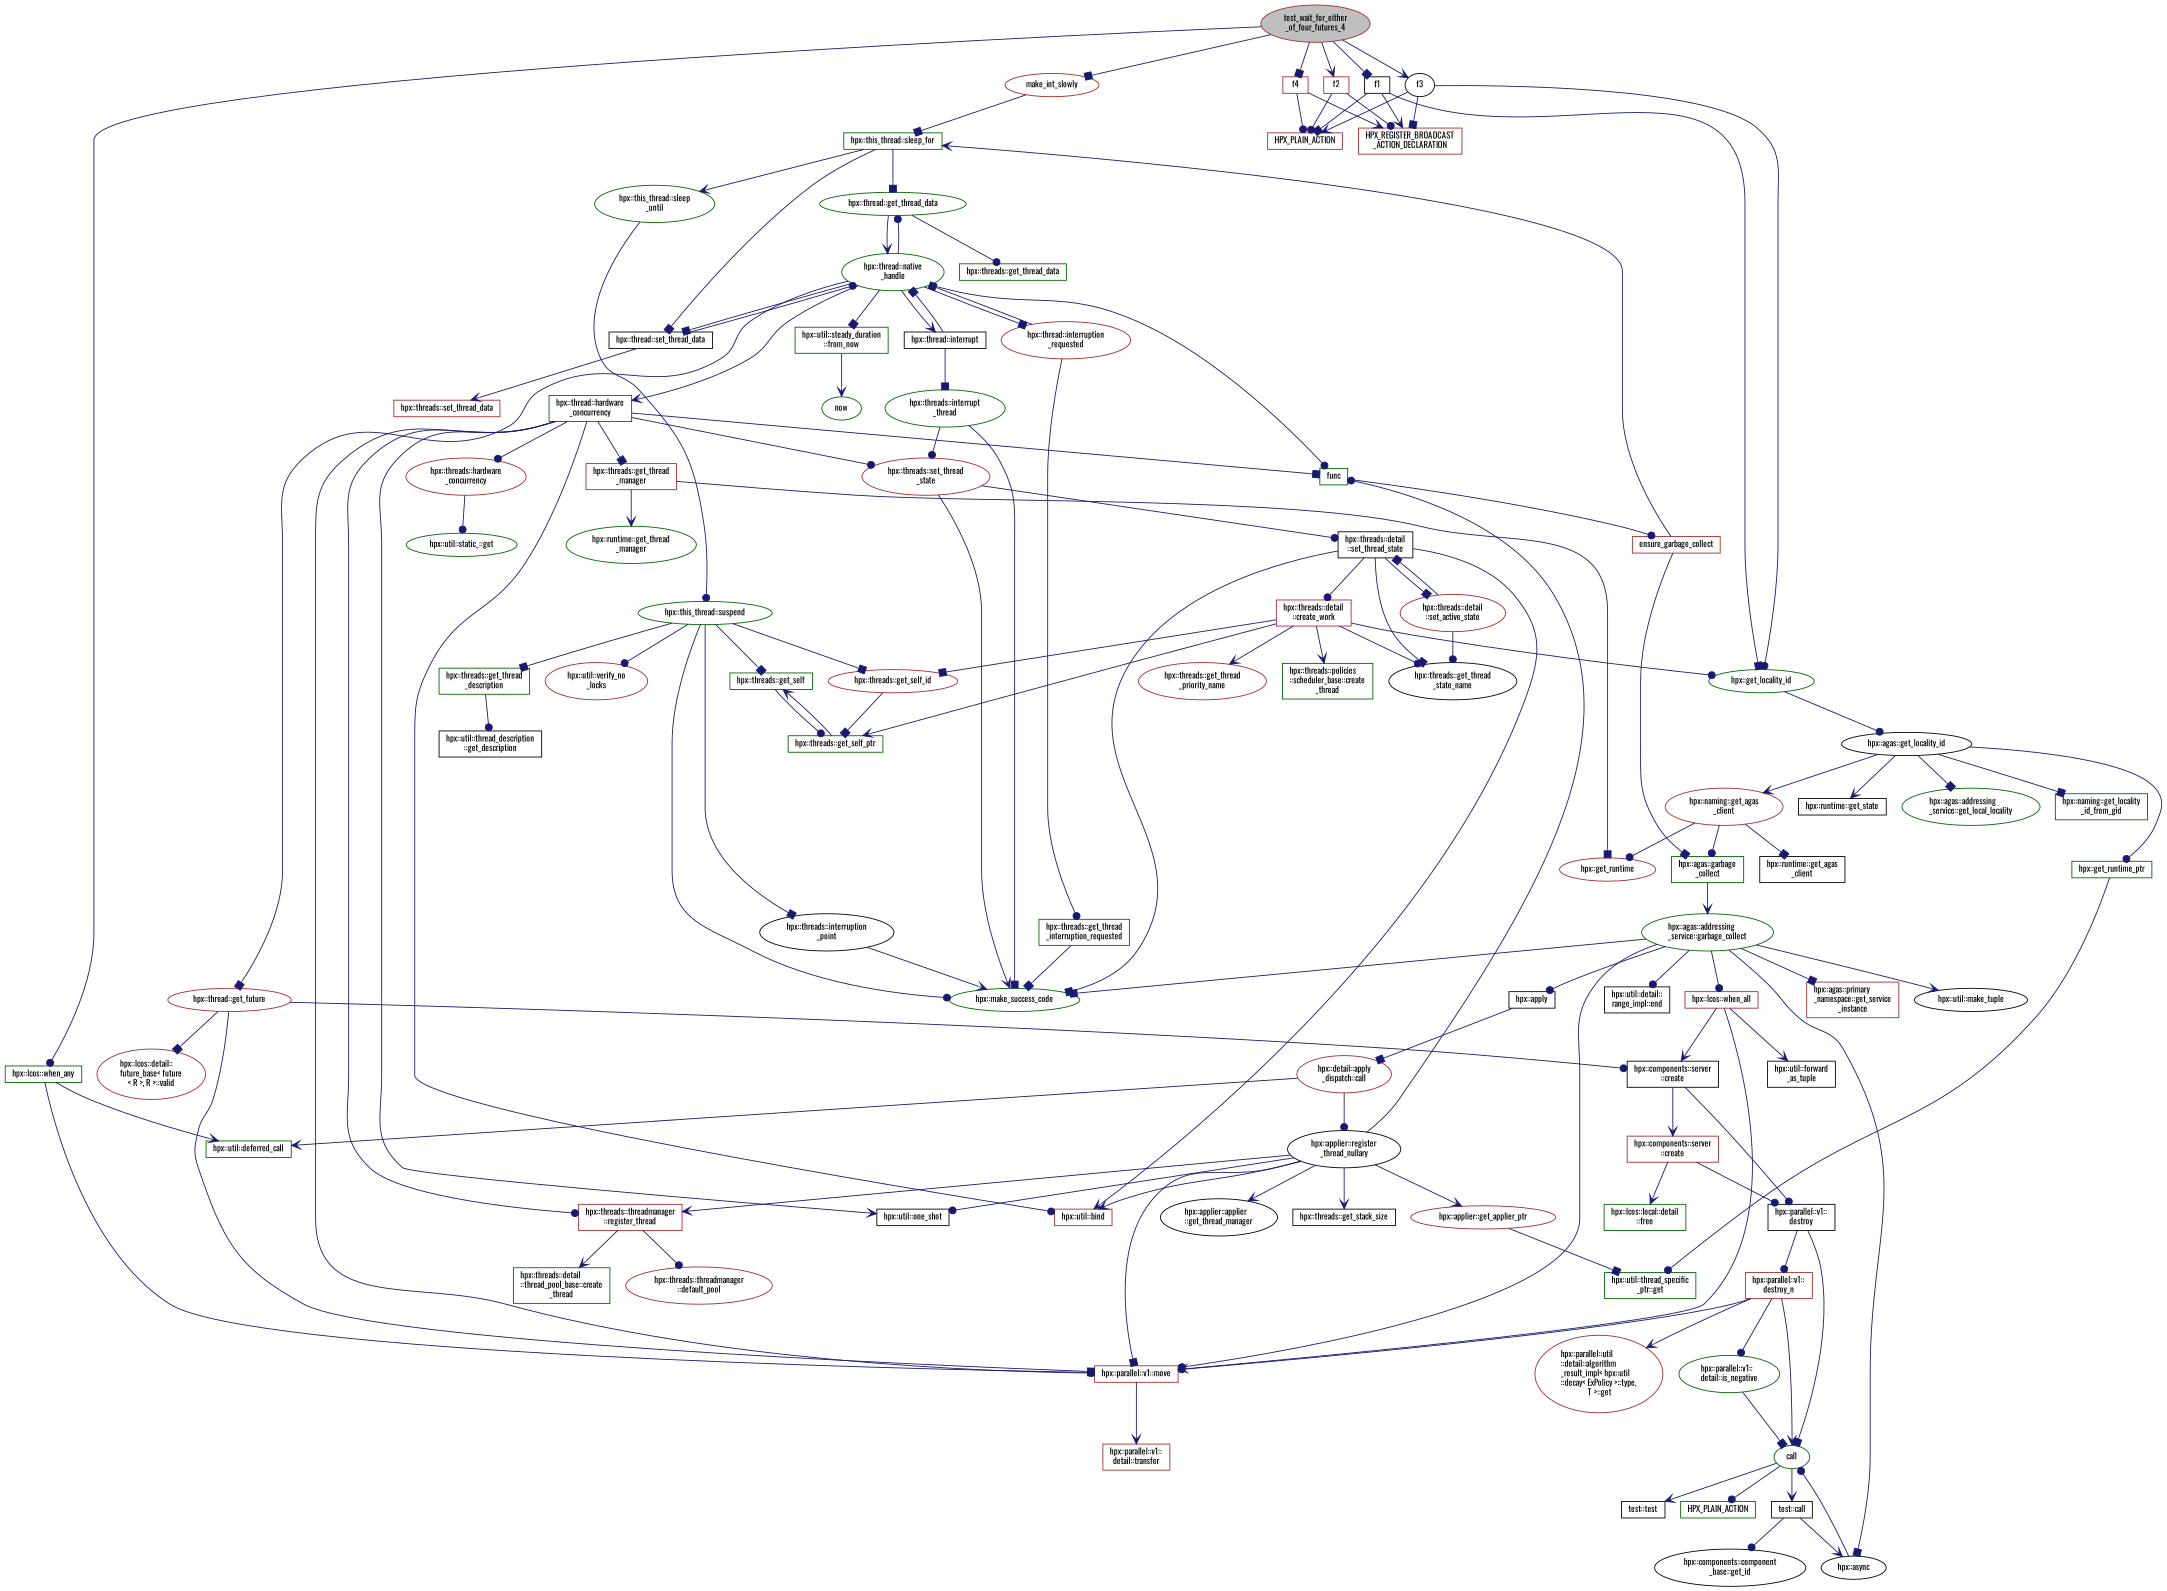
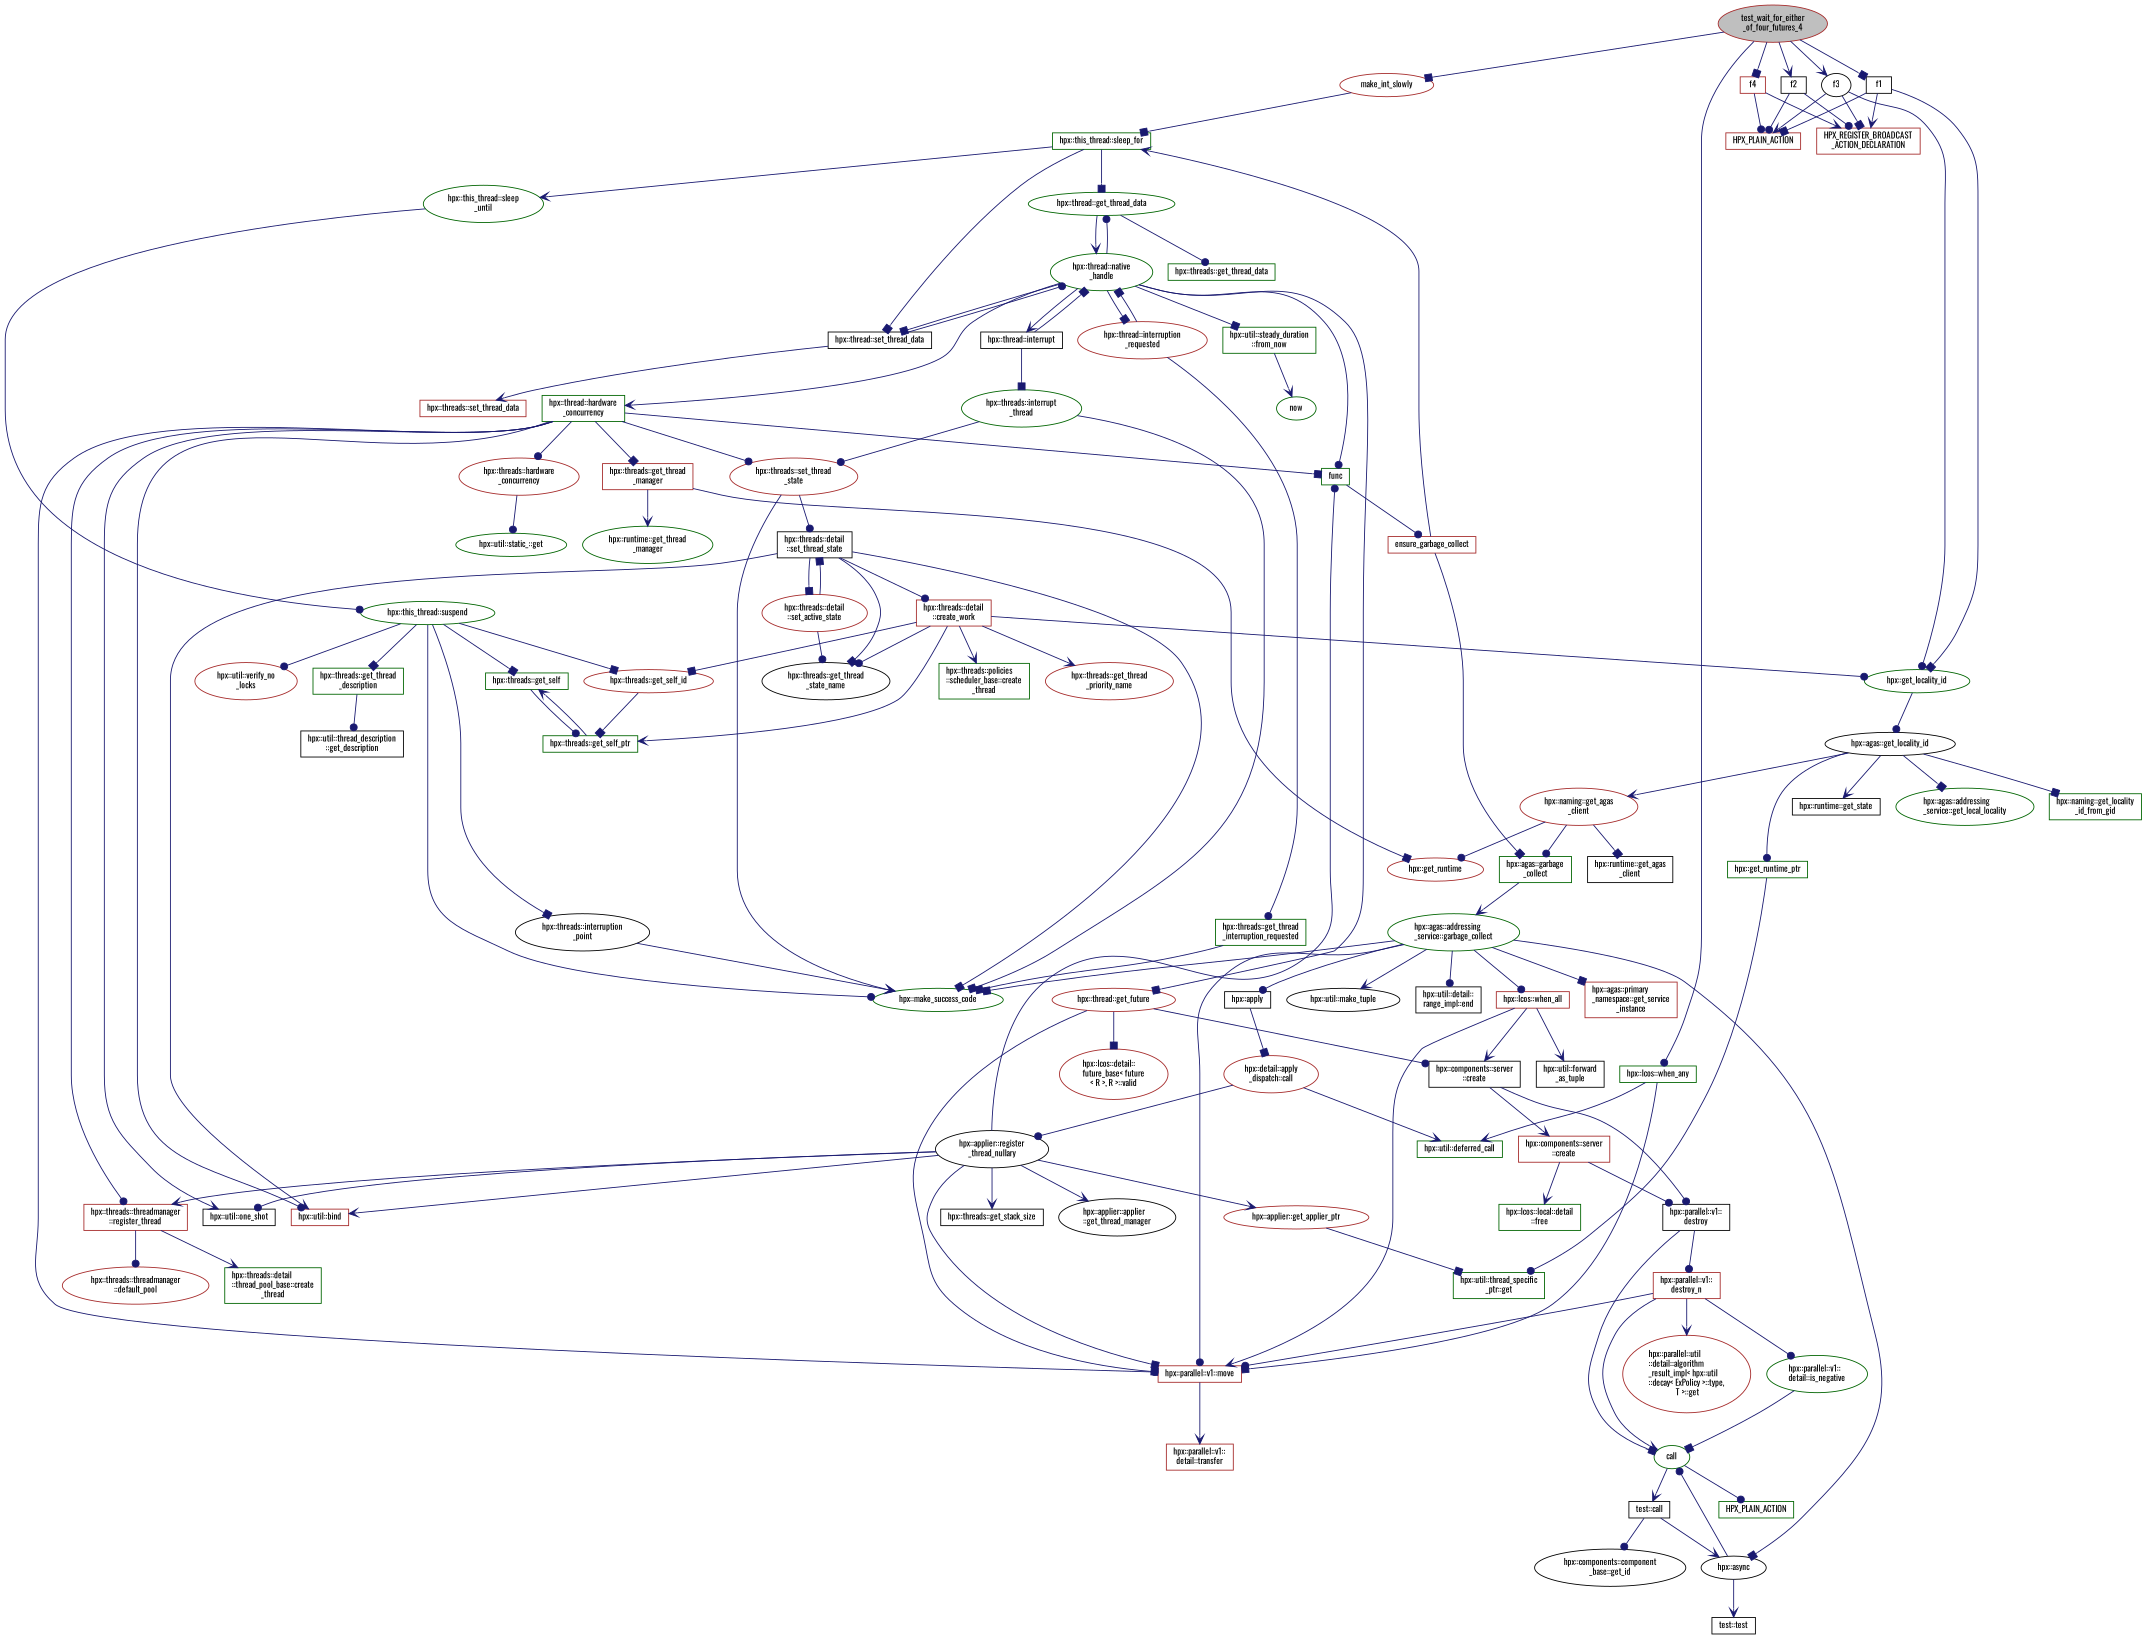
(1336, 85) -> (1794, 85)
(1725, 1481) -> (1734, 1594)
